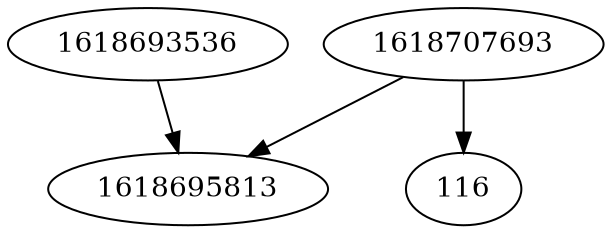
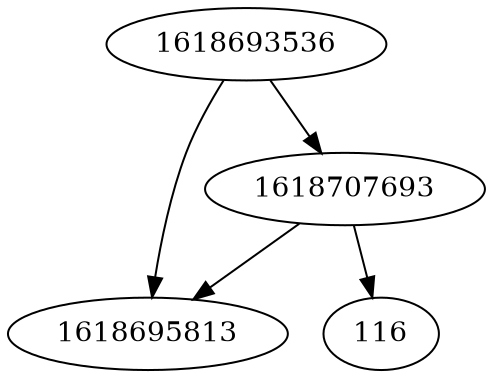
none -> (290, 108)
